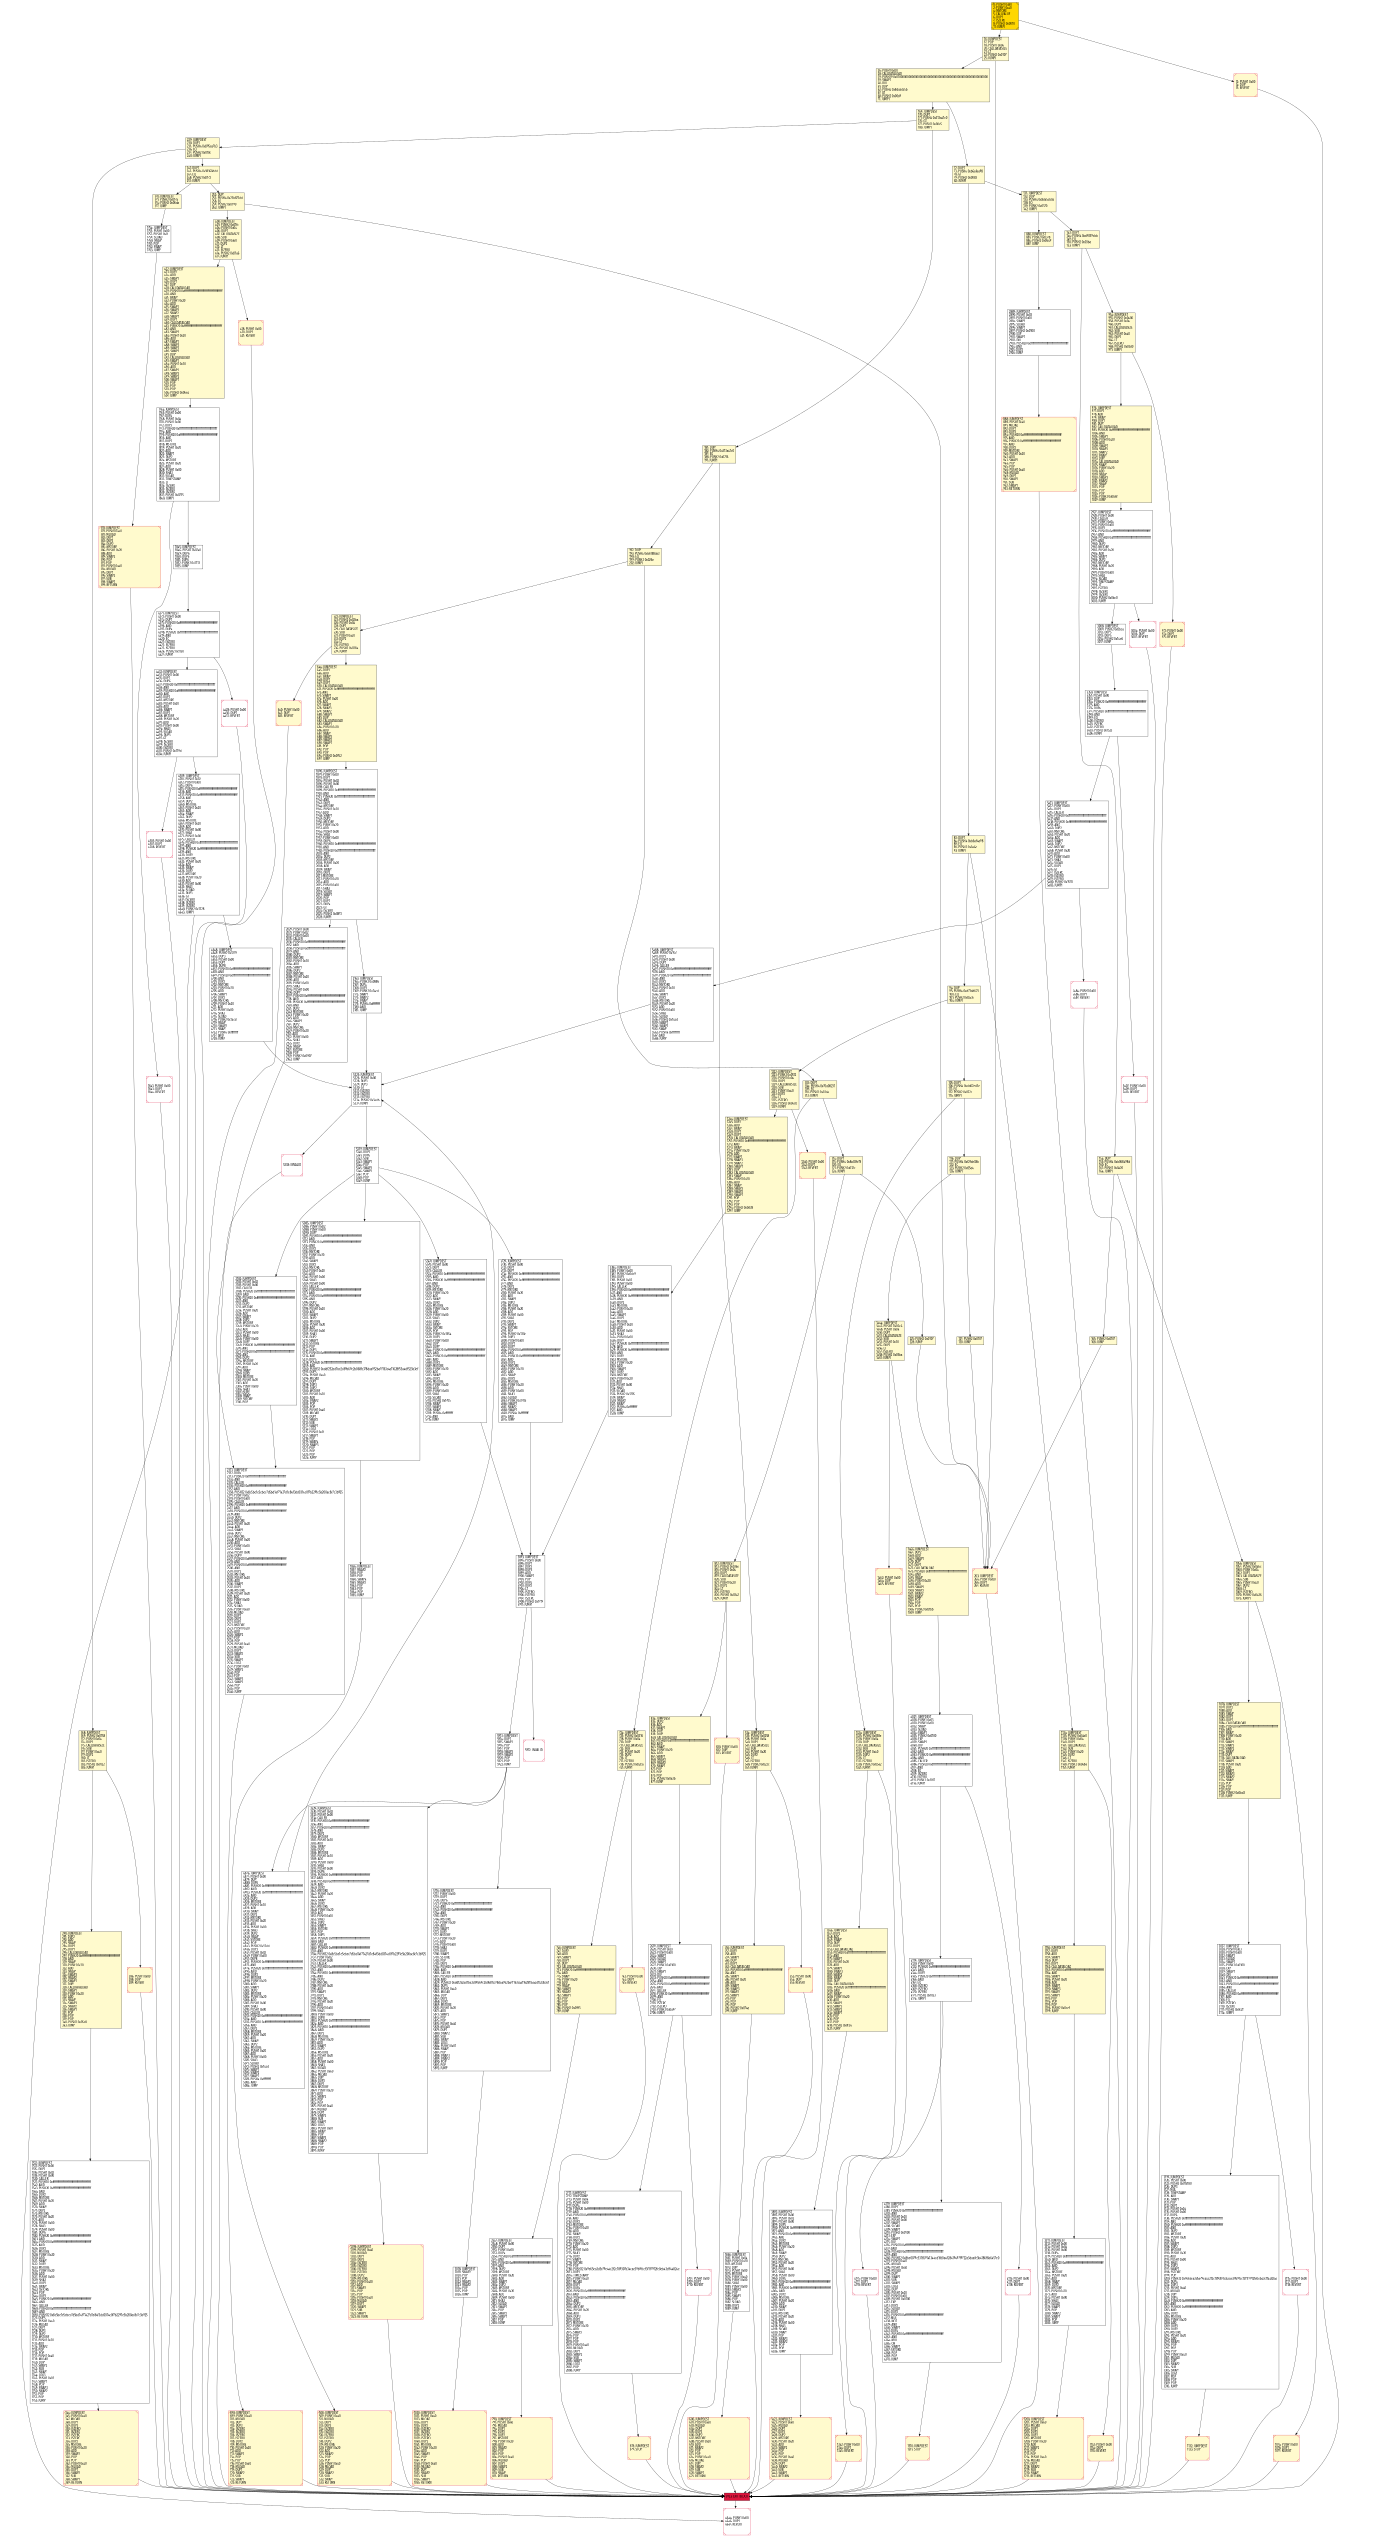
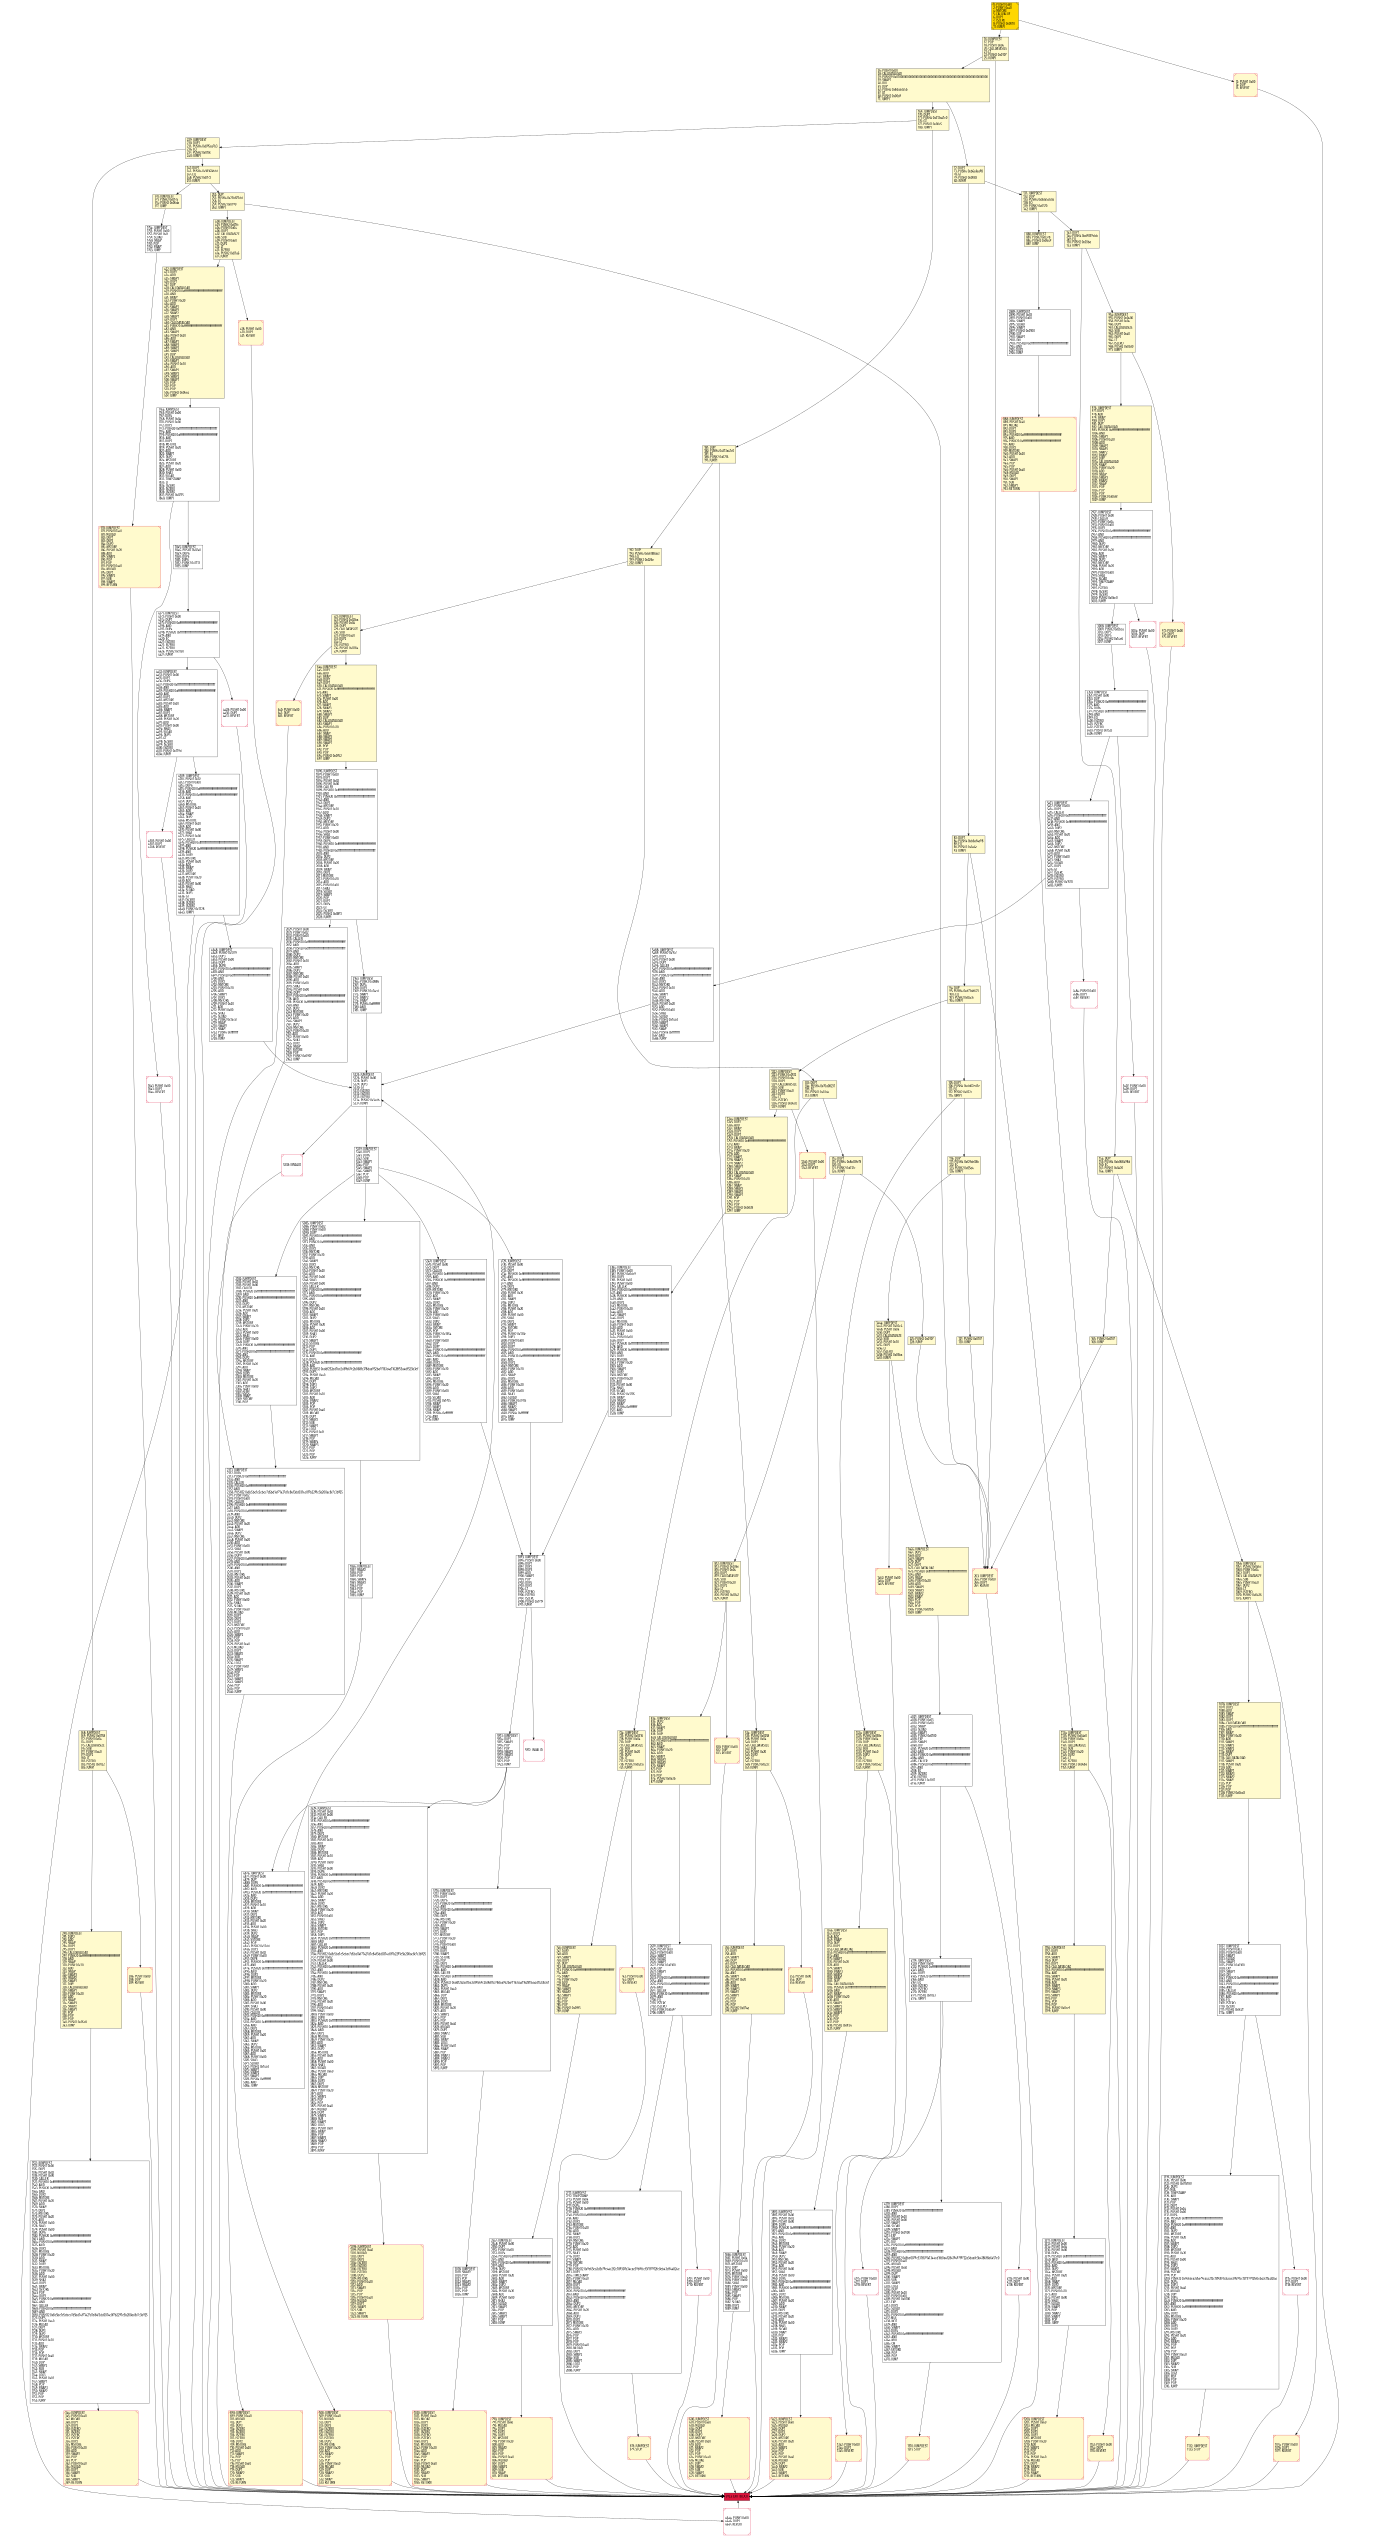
(736, 2503) -> (738, 2505)
